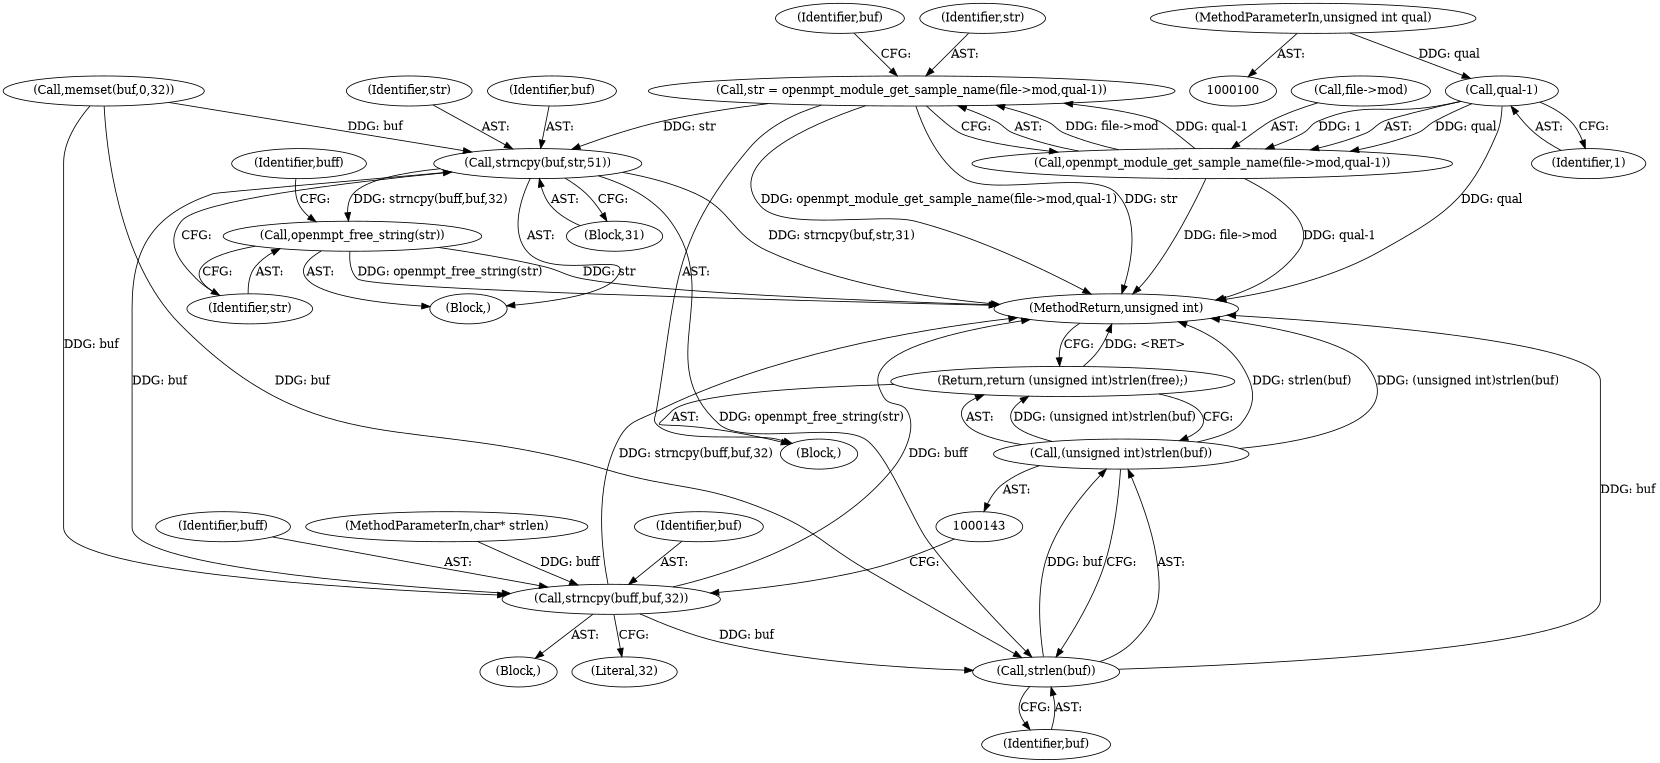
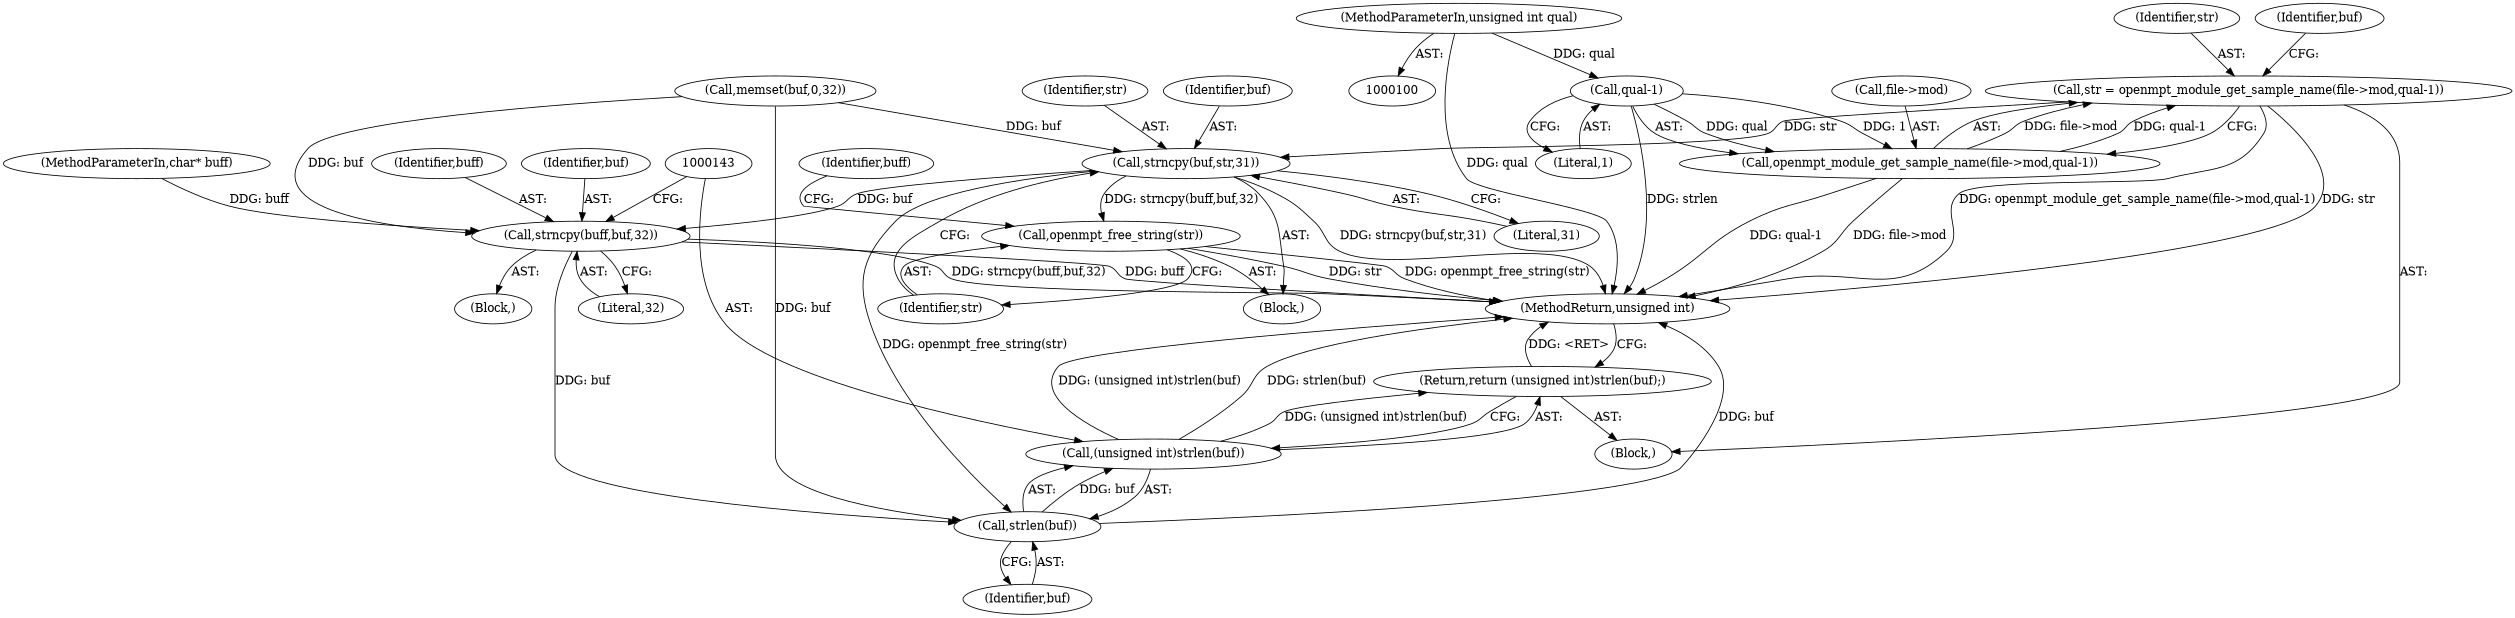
(538, 164) -> (1186, 164)
(1589, 164) -> (1583, 164)
none -> (1496, 190)
(1492, 200) -> (1682, 200)
(615, 236) -> (1547, 236)
none -> (582, 282)
(1063, 381) -> (1542, 381)
(1009, 480) -> (821, 377)
(447, 527) -> (137, 164)
(1123, 563) -> (1160, 490)
